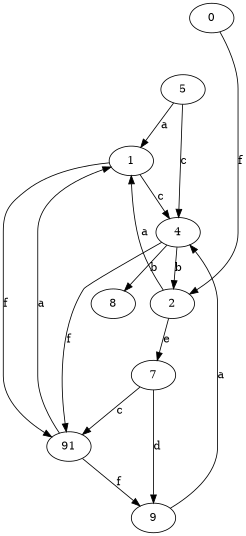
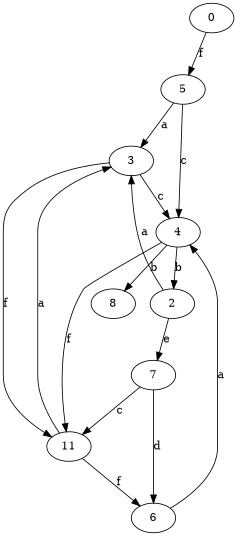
(131, 161) -> (131, 161)
(238, 167) -> (199, 50)
(69, 447) -> (69, 447)
(153, 518) -> (153, 518)
